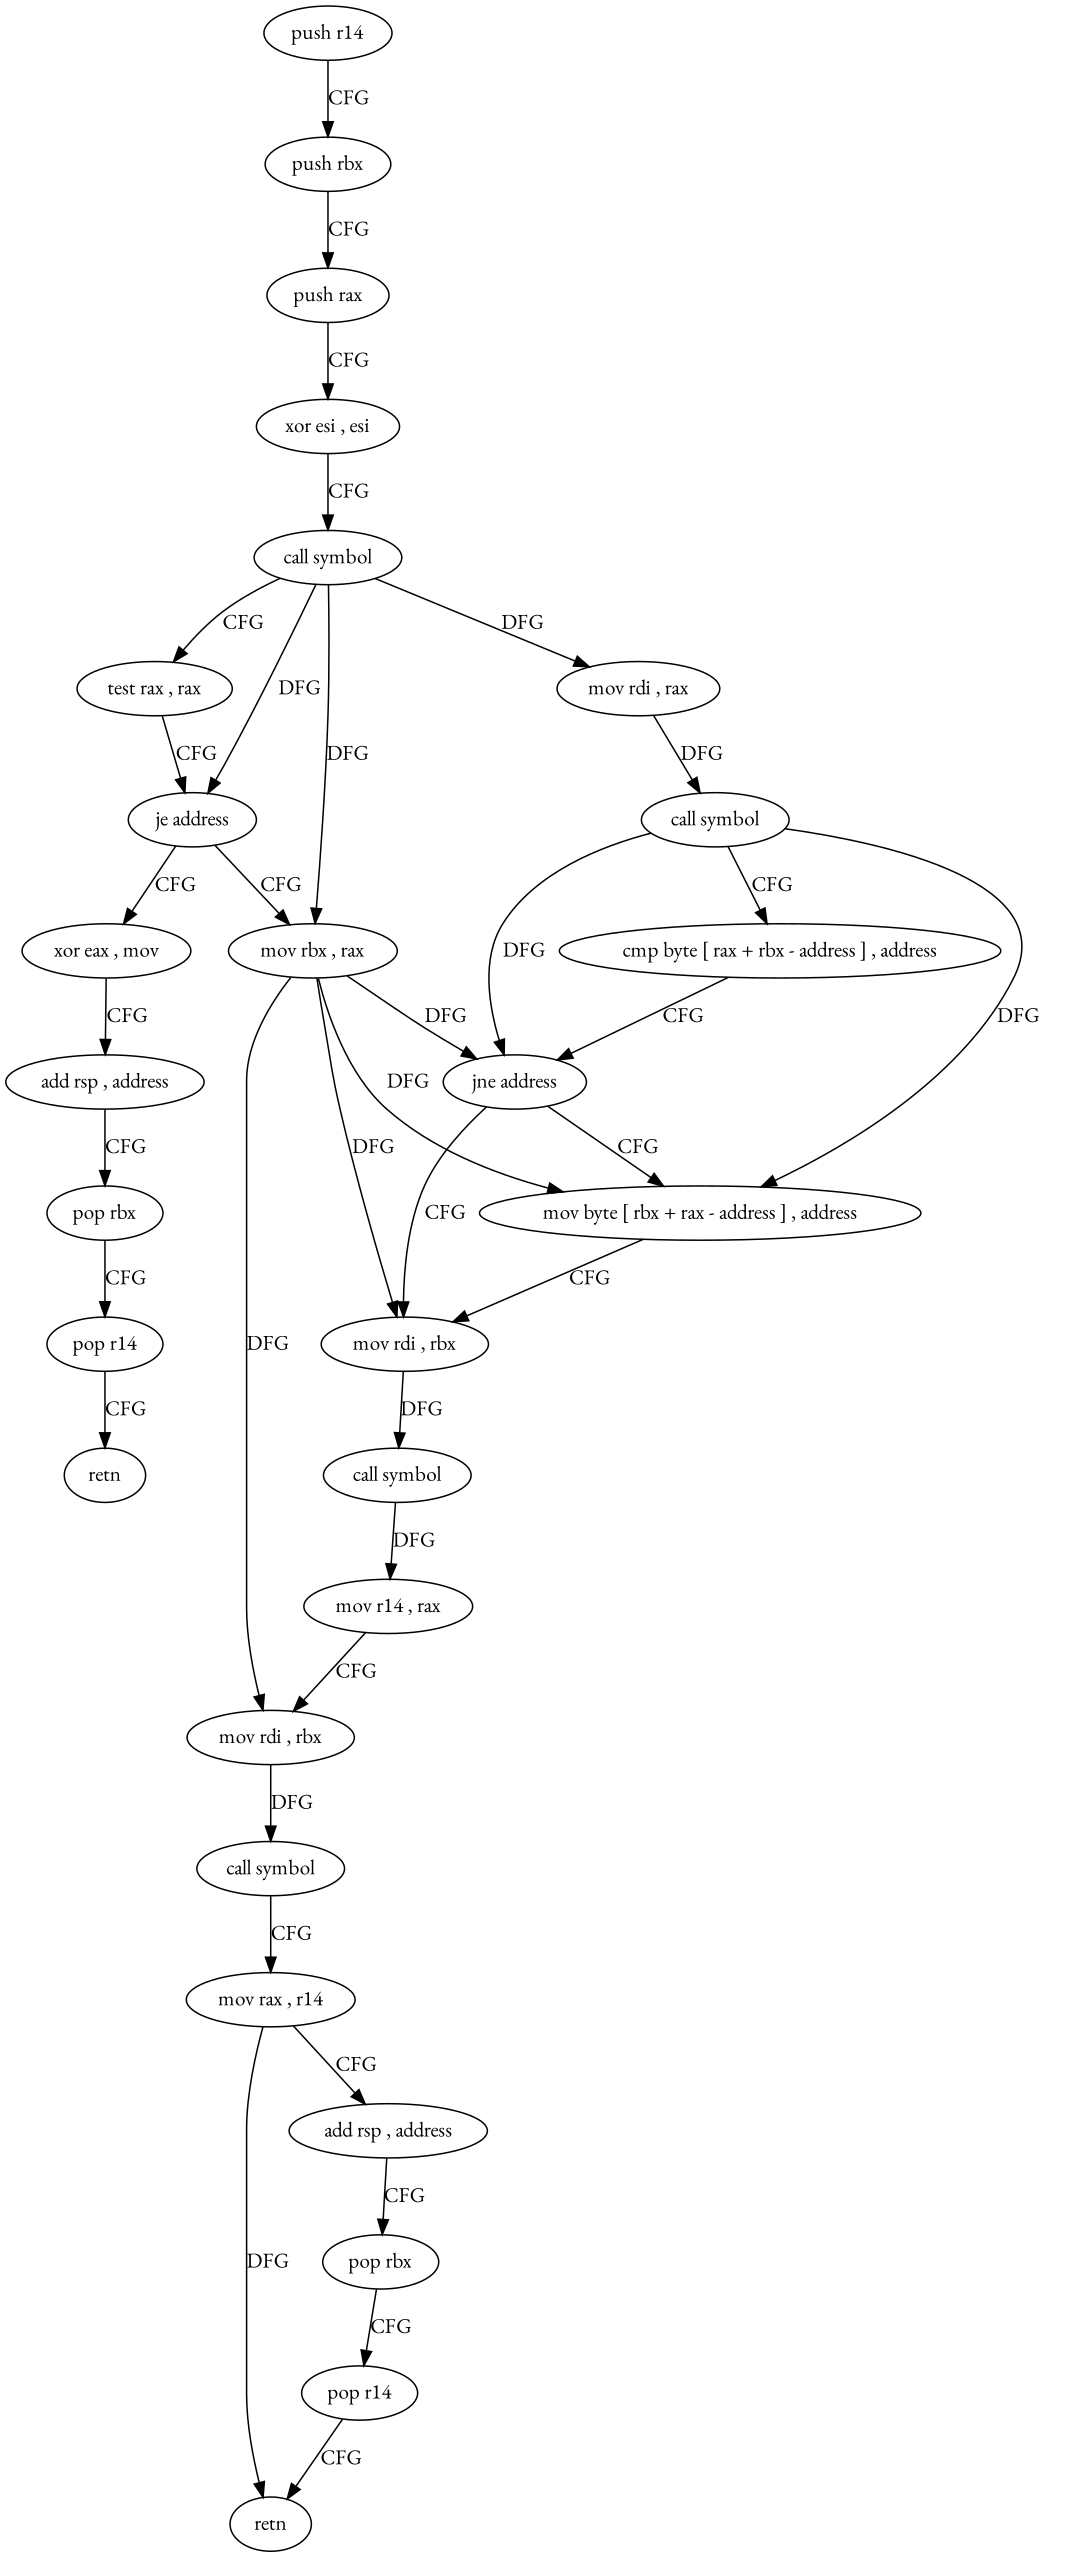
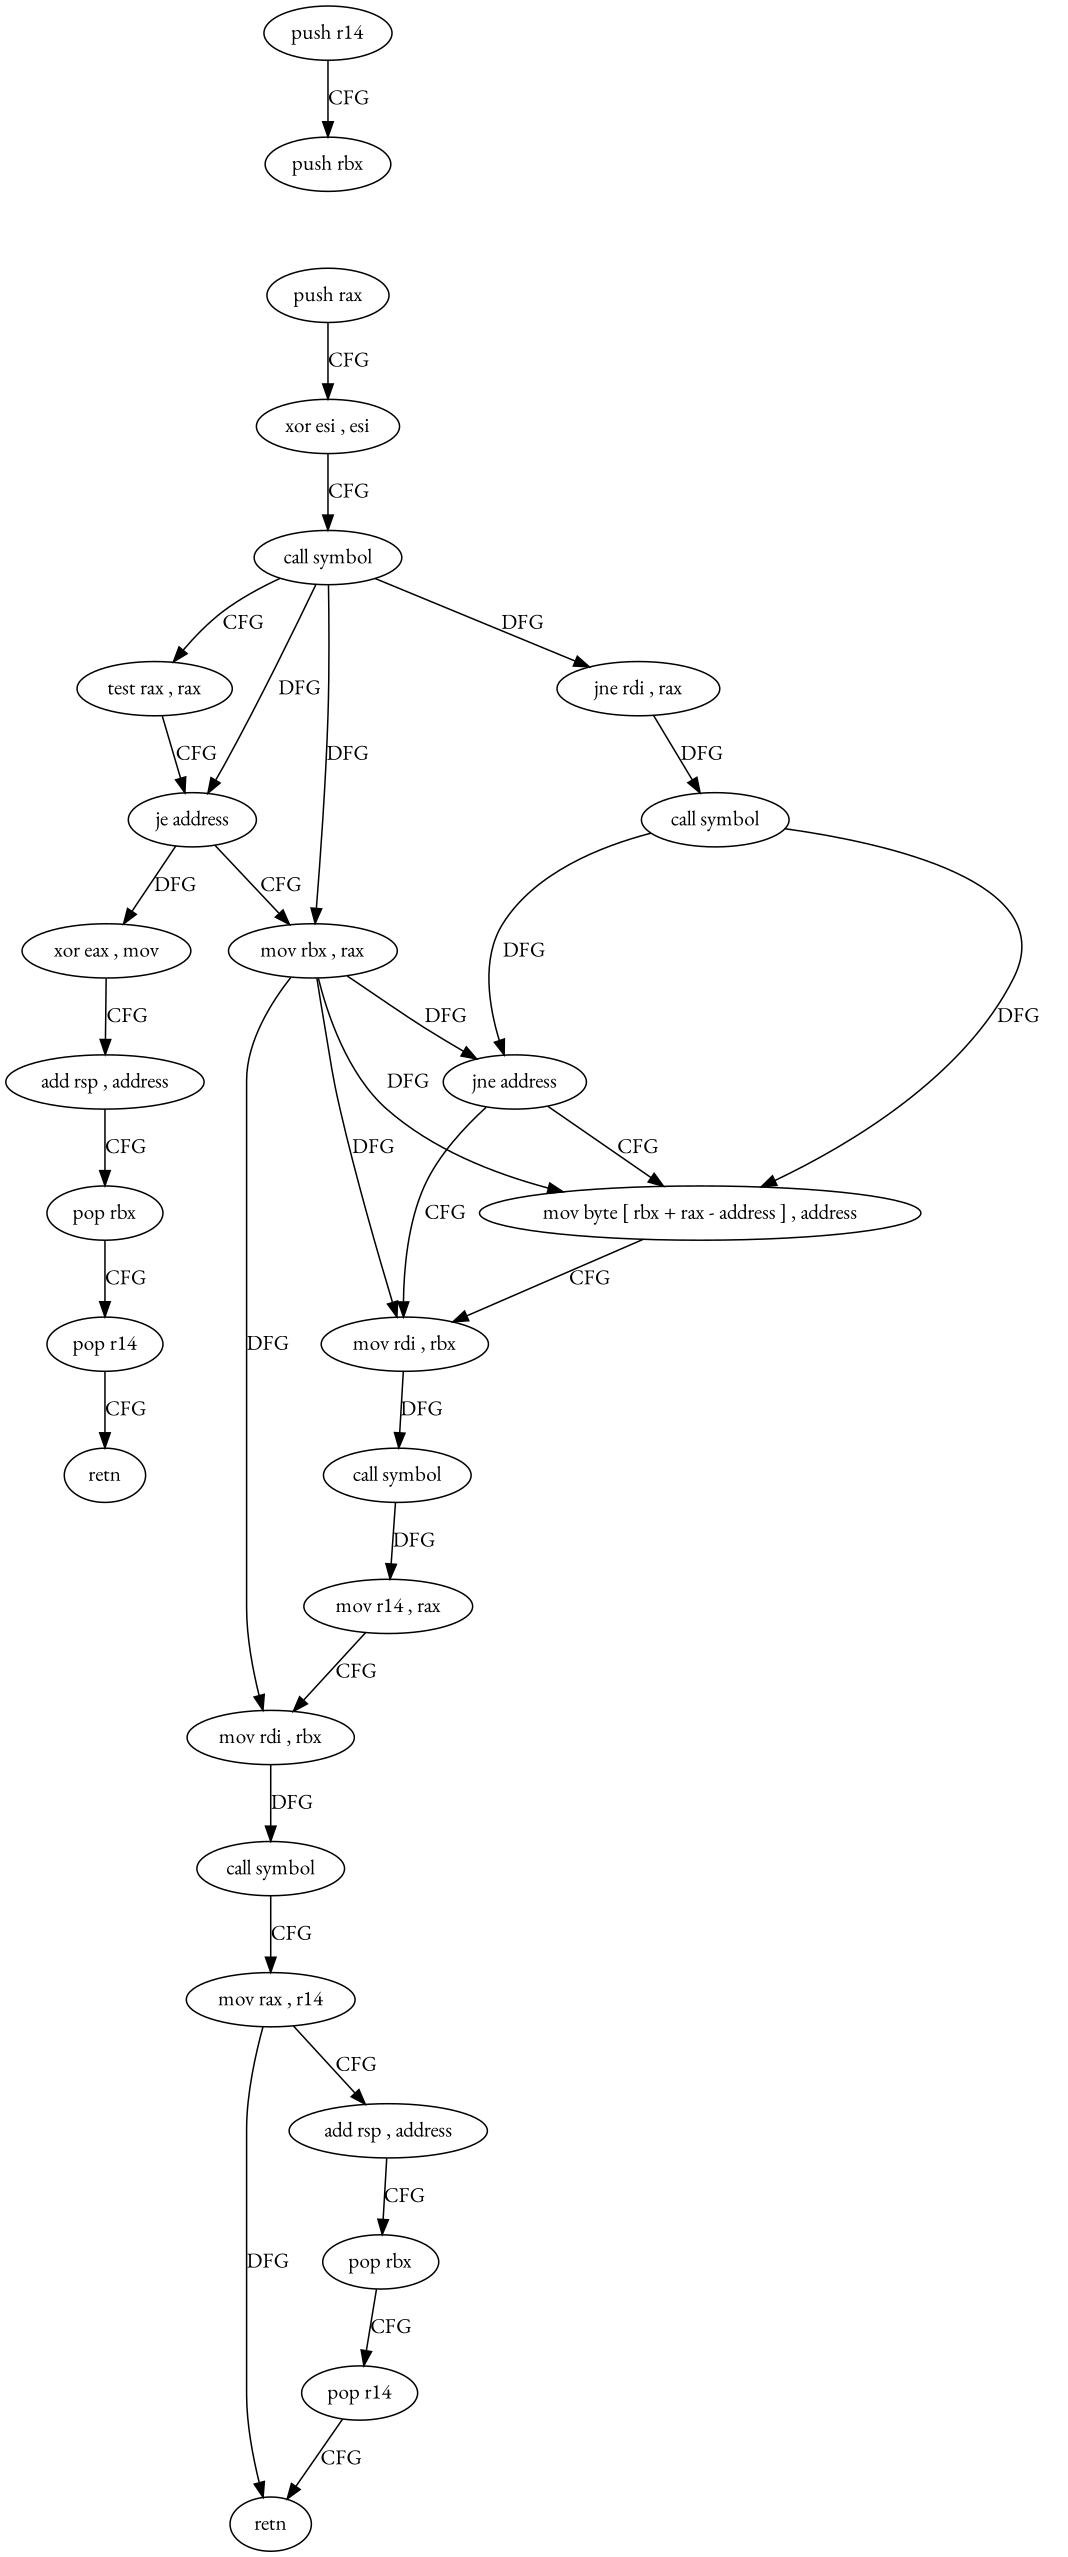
(328, 222) -> none
(638, 689) -> (638, 689)
(176, 885) -> (176, 885)
(780, 951) -> none
